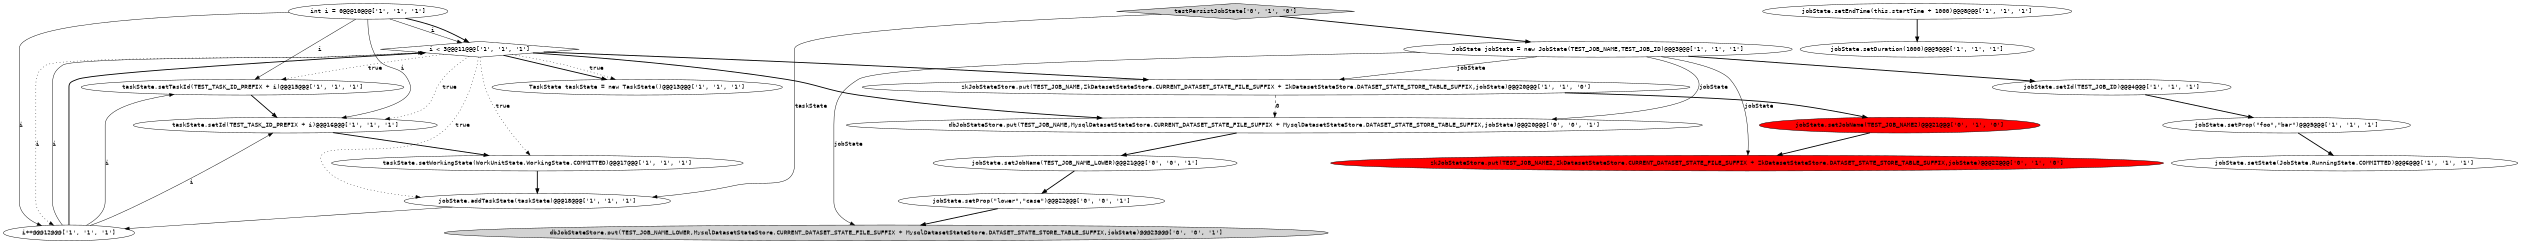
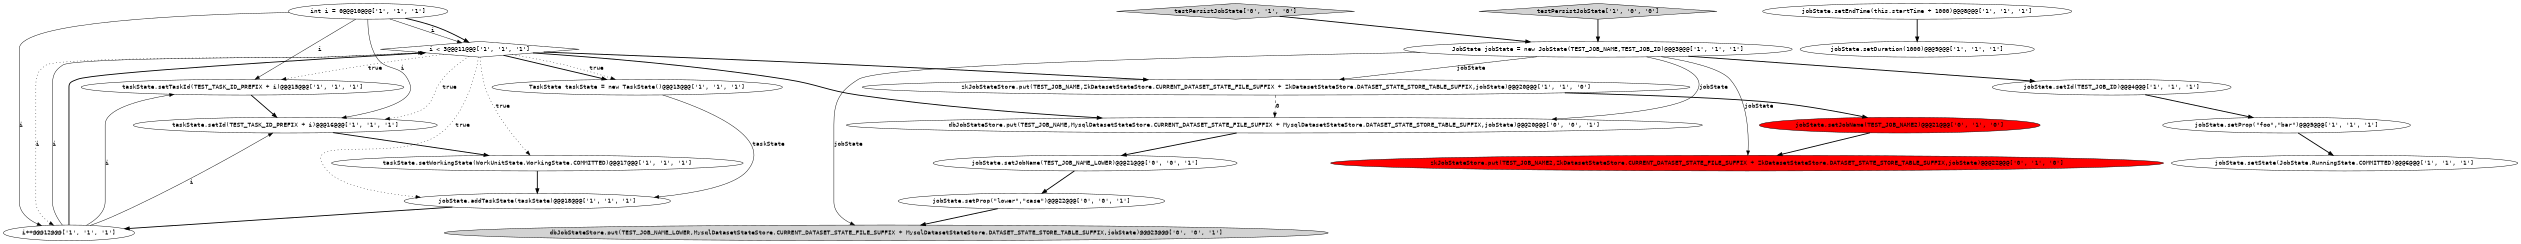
none -> (1598, 11)
(845, 35) -> (753, 154)
(291, 218) -> (291, 218)
